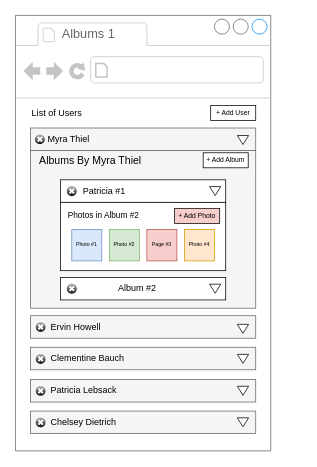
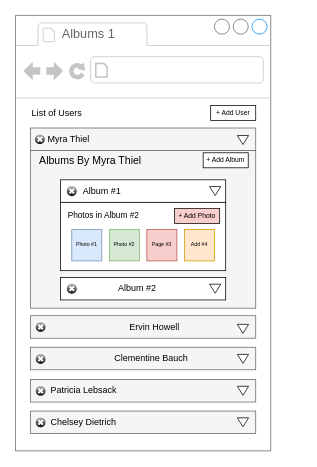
(107, 191) -> (101, 191)
(199, 245) -> (199, 245)
(87, 327) -> (165, 327)
(90, 358) -> (154, 358)
